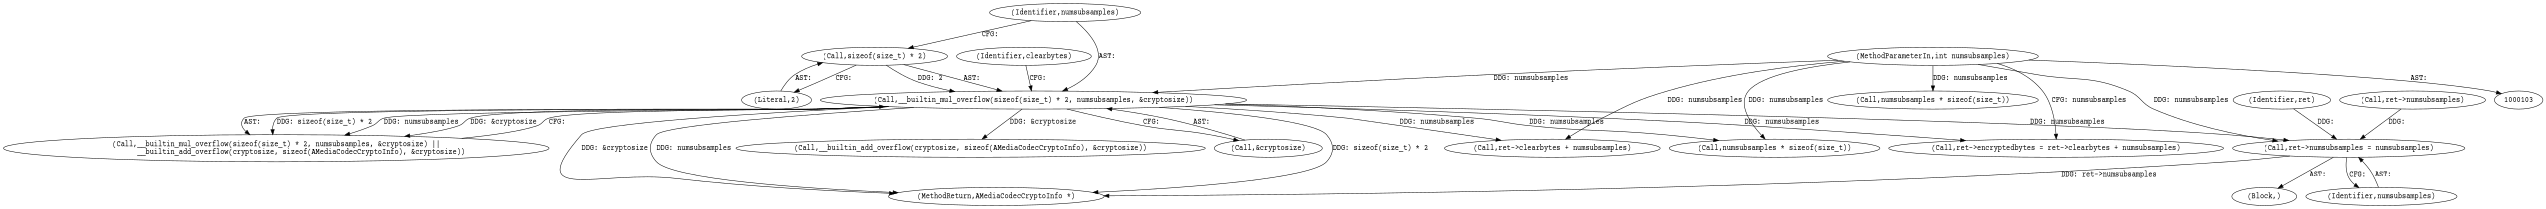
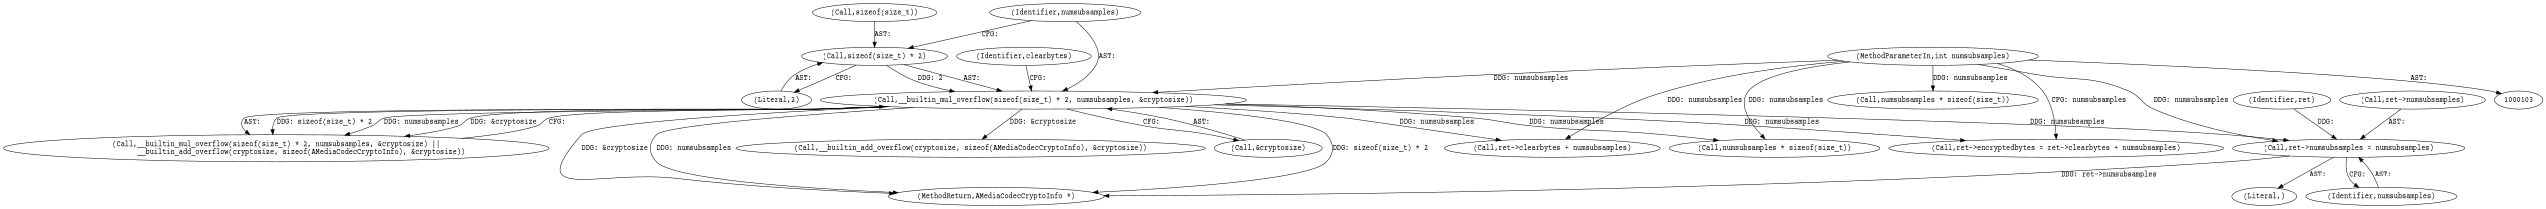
none -> (875, 13)
(2399, 122) -> (2399, 122)
(2264, 196) -> (2264, 196)
